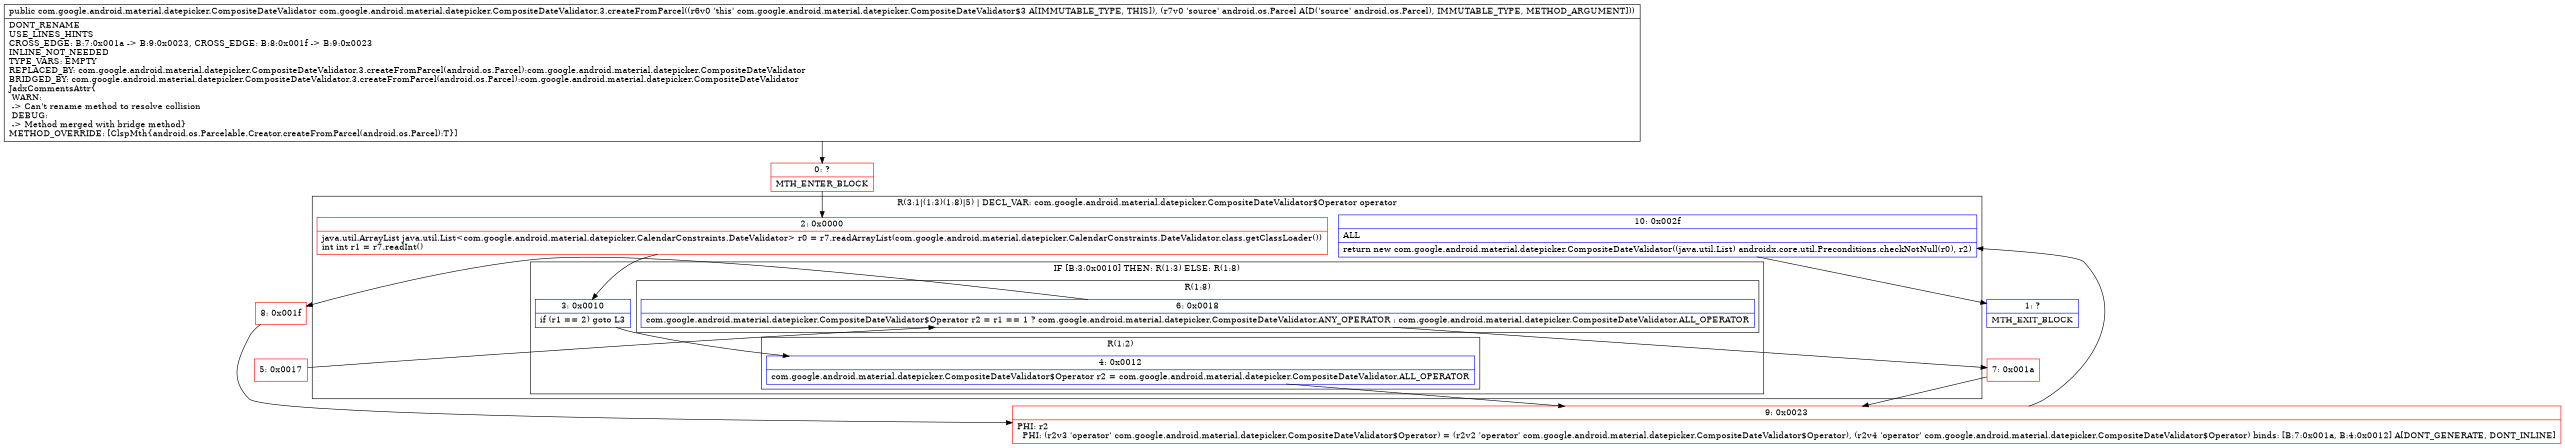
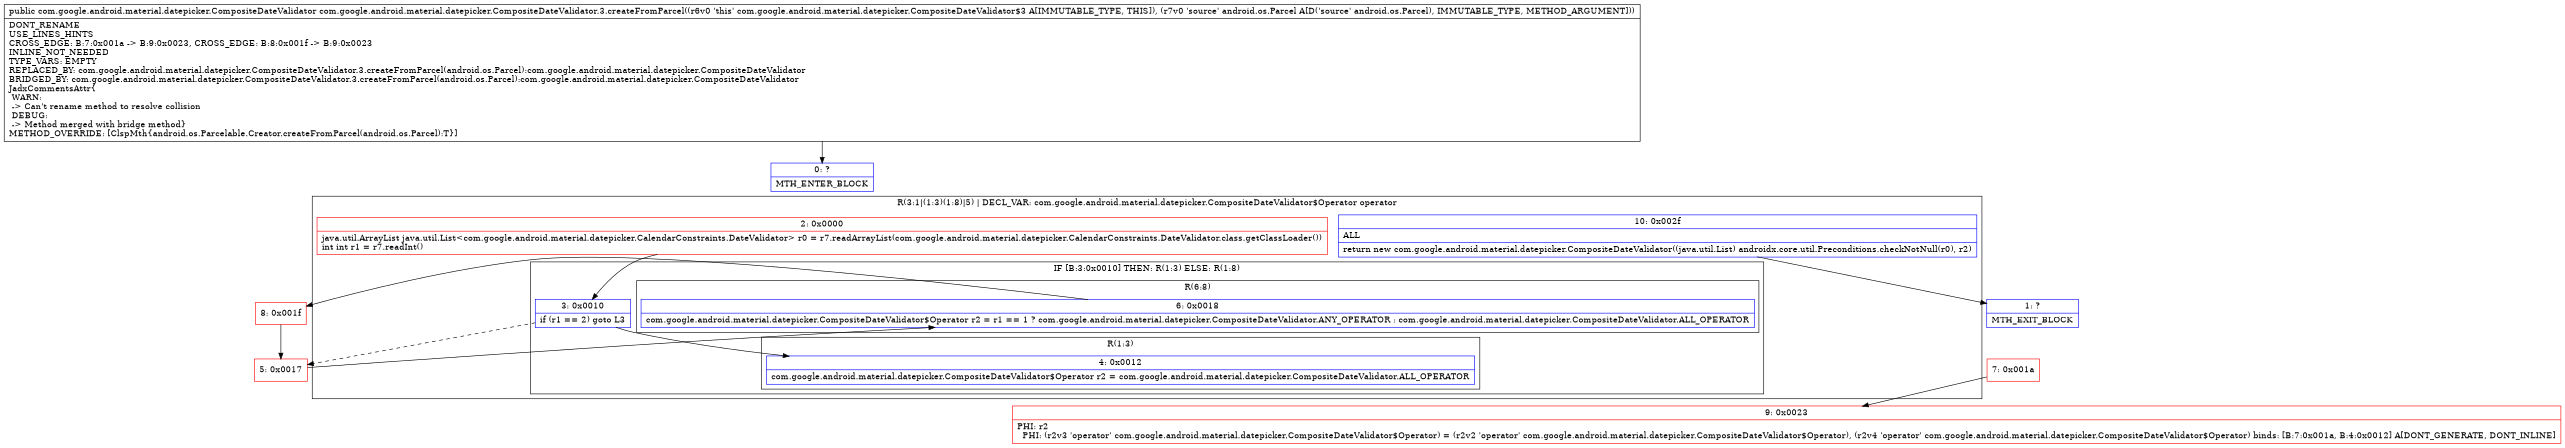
(822, 177) -> (822, 177)
(822, 201) -> none
(1198, 288) -> (1198, 288)
(2103, 297) -> none
none -> (424, 343)
(1121, 344) -> (1121, 344)
(1687, 347) -> none
(1422, 395) -> none
(585, 417) -> (281, 339)
